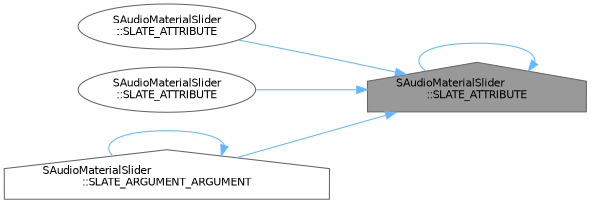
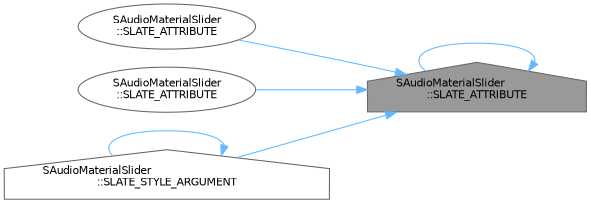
(167, 177) -> (167, 177)
